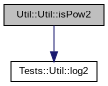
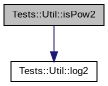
(54, 15) -> (54, 15)
